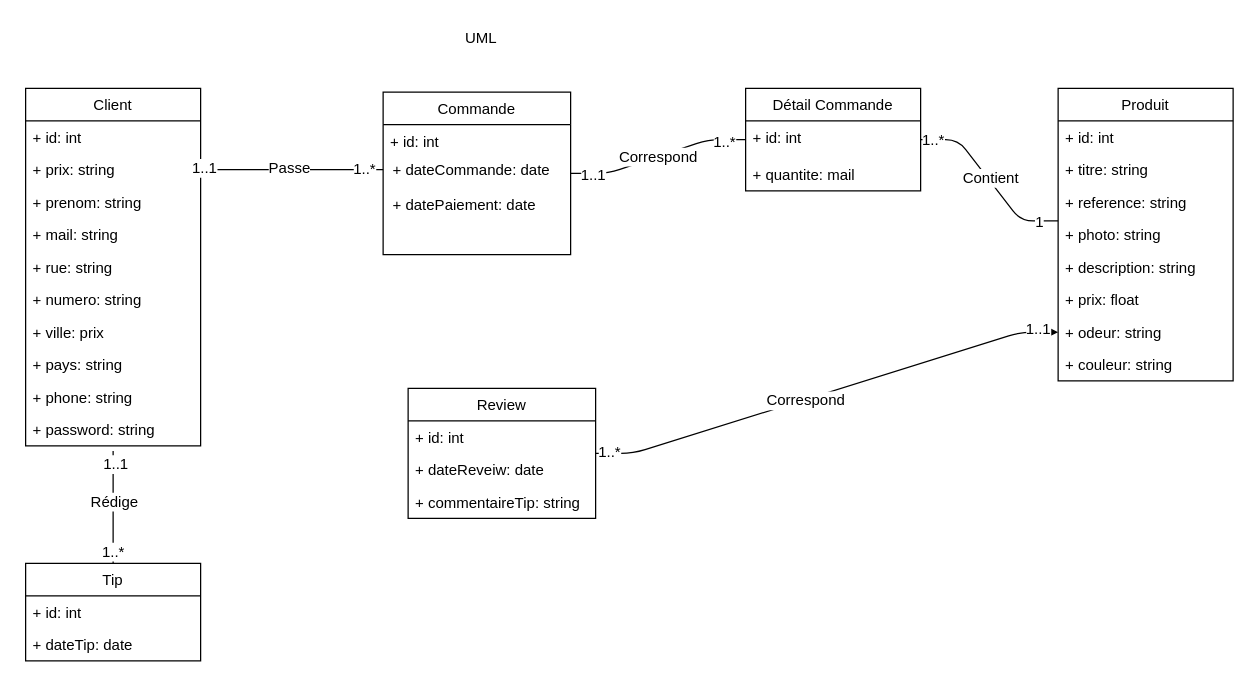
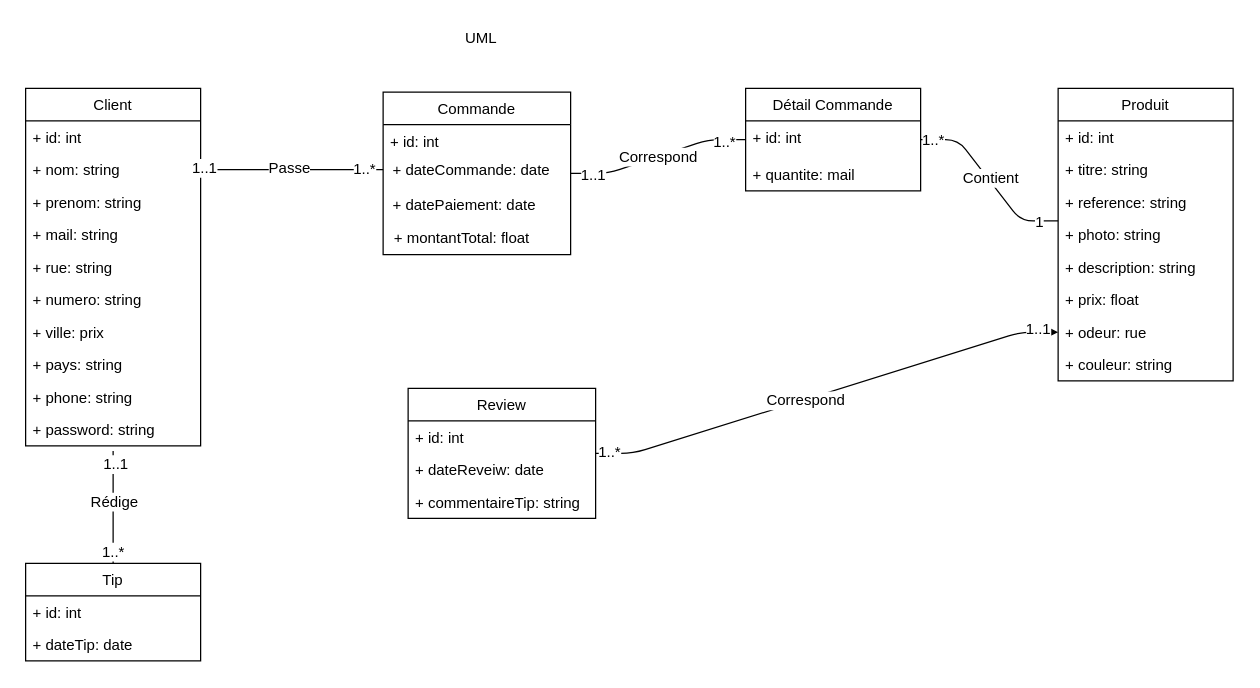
(82, 170) -> (79, 170)
none -> (474, 237)
(1120, 333) -> (1110, 333)
